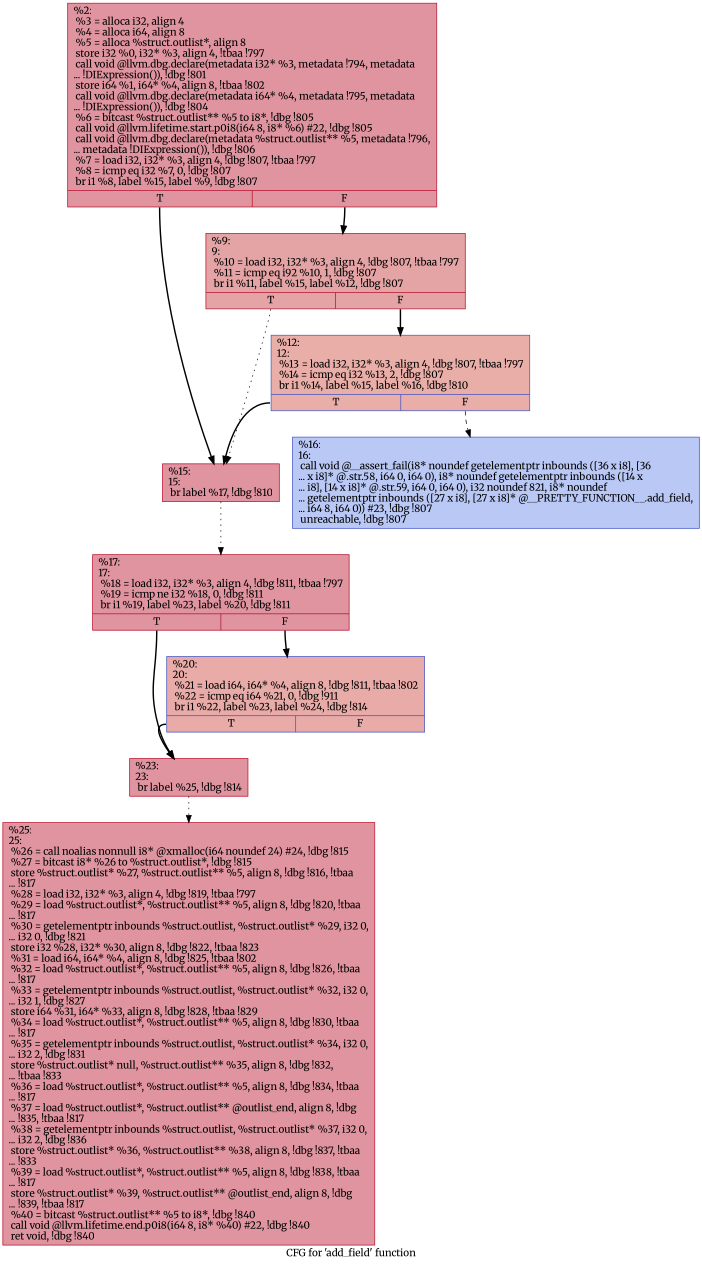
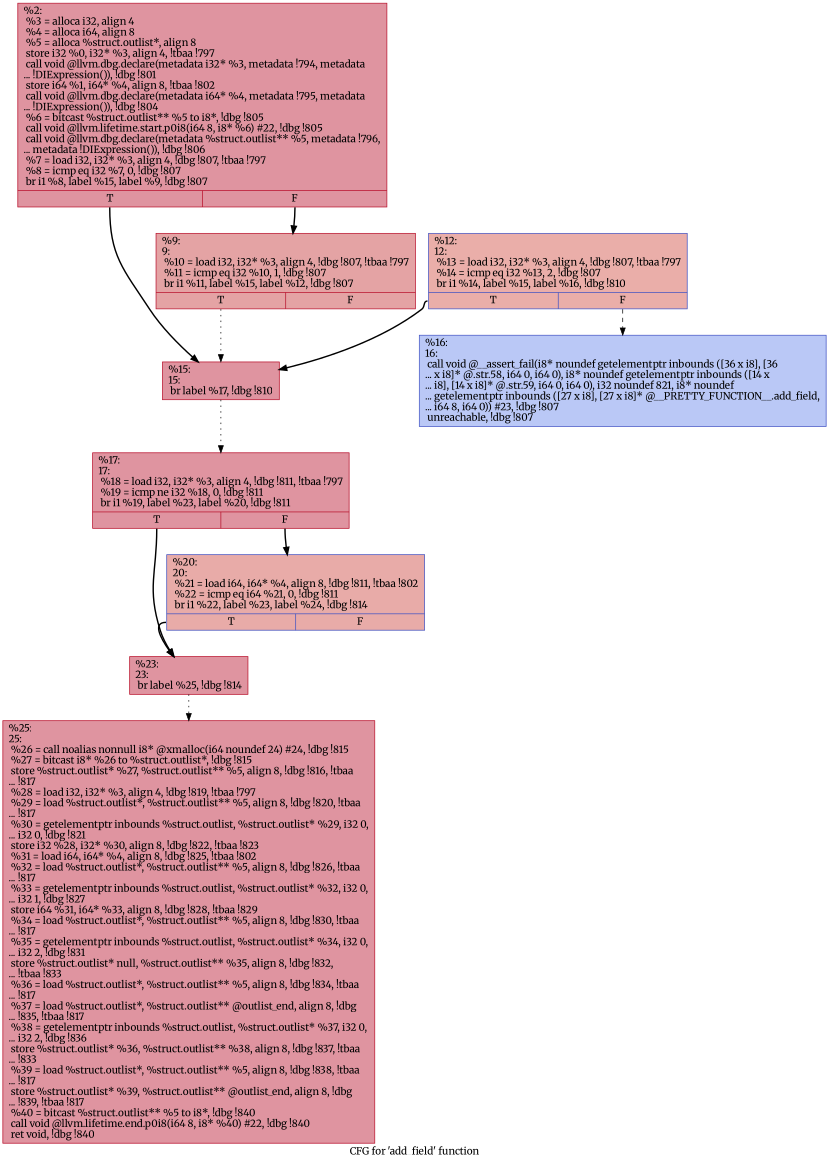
(294, 273) -> (244, 273)
(400, 318) -> none
(255, 696) -> (255, 595)
